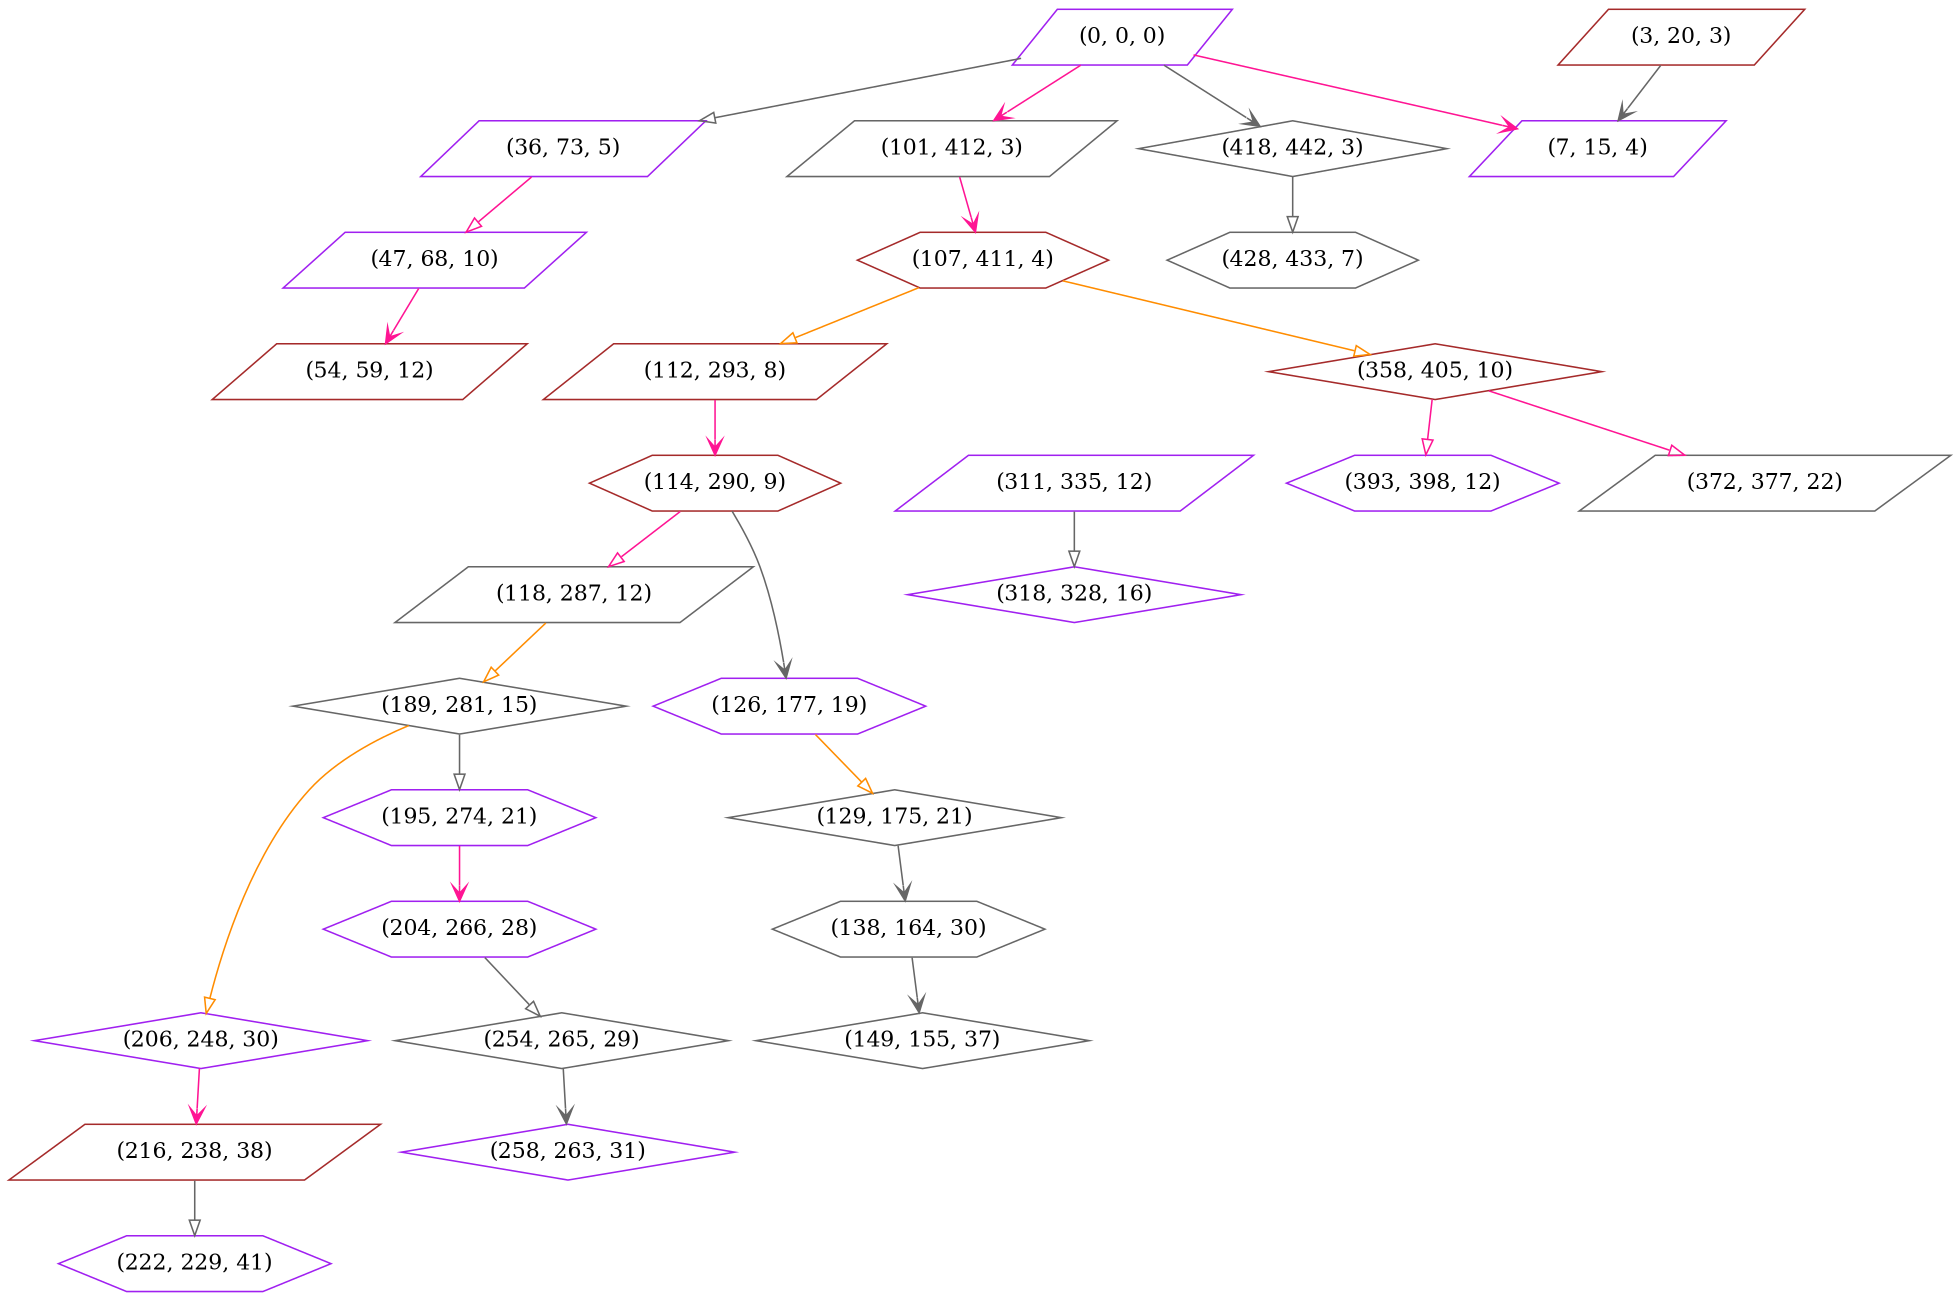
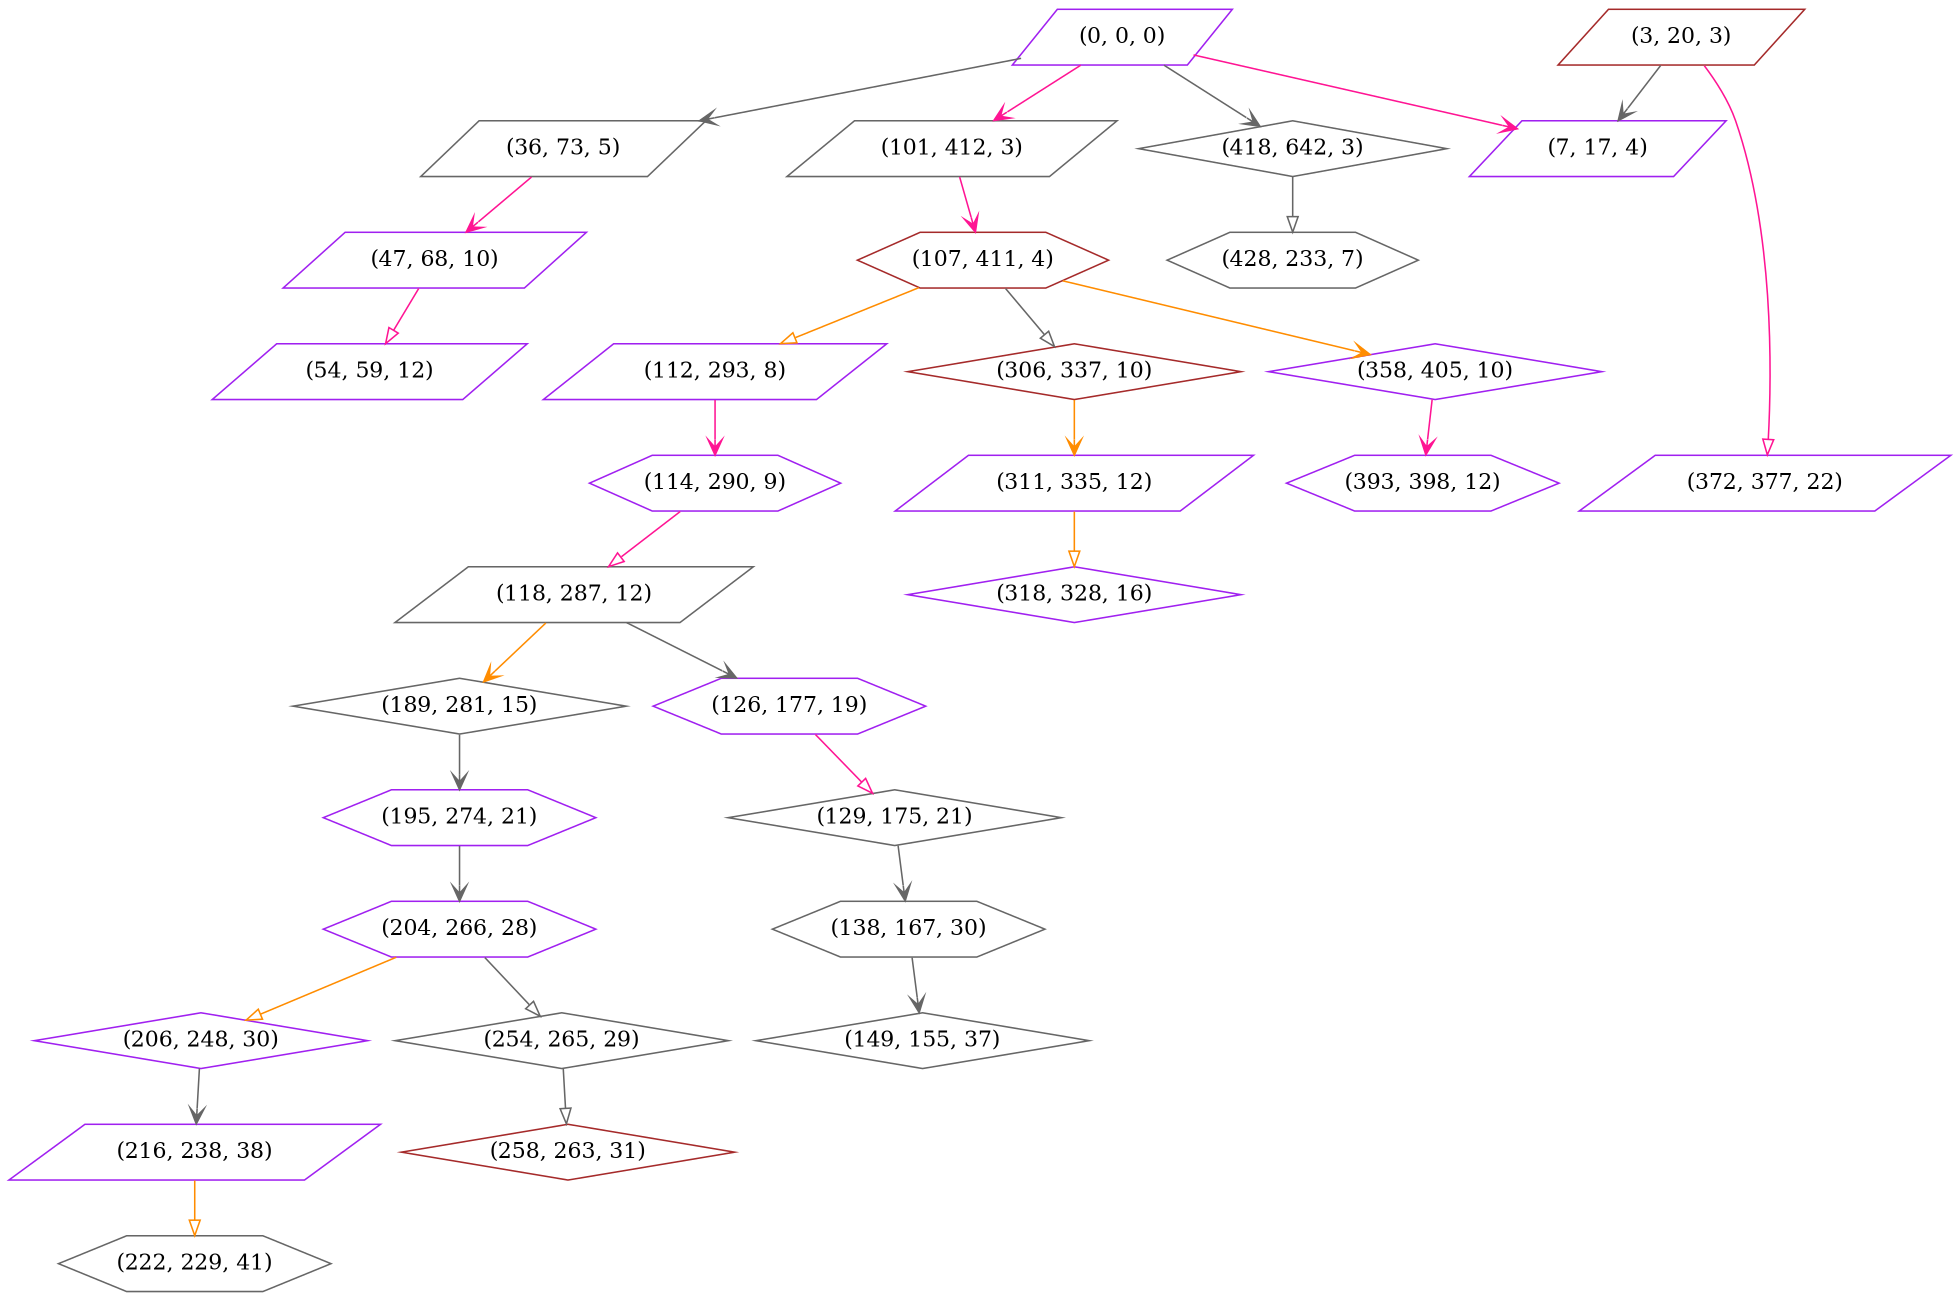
(868, 88) -> (868, 88)
(563, 149) -> (563, 149)
(1293, 149) -> (1293, 149)
(1598, 149) -> (1598, 149)
(505, 199) -> (505, 199)
(1293, 260) -> (1293, 260)
(406, 309) -> (406, 309)
(1209, 316) -> (1209, 316)
(370, 372) -> (370, 372)
(715, 372) -> (715, 372)
none -> (1074, 372)
(1435, 372) -> (1435, 372)
(1430, 419) -> (1430, 419)
(1579, 421) -> (1763, 247)
(715, 483) -> (715, 483)
(1765, 483) -> (1765, 483)
(1074, 531) -> (1074, 531)
(766, 584) -> (675, 647)
(520, 647) -> (520, 647)
(460, 754) -> (460, 754)
(839, 758) -> (839, 758)
(276, 836) -> (328, 986)
(460, 866) -> (460, 866)
(909, 929) -> (909, 929)
(198, 1088) -> (198, 1088)
(564, 1088) -> (564, 1088)
(195, 1152) -> (195, 1152)
(568, 1152) -> (568, 1152)
(195, 1200) -> (195, 1200)
(195, 1264) -> (195, 1264)
